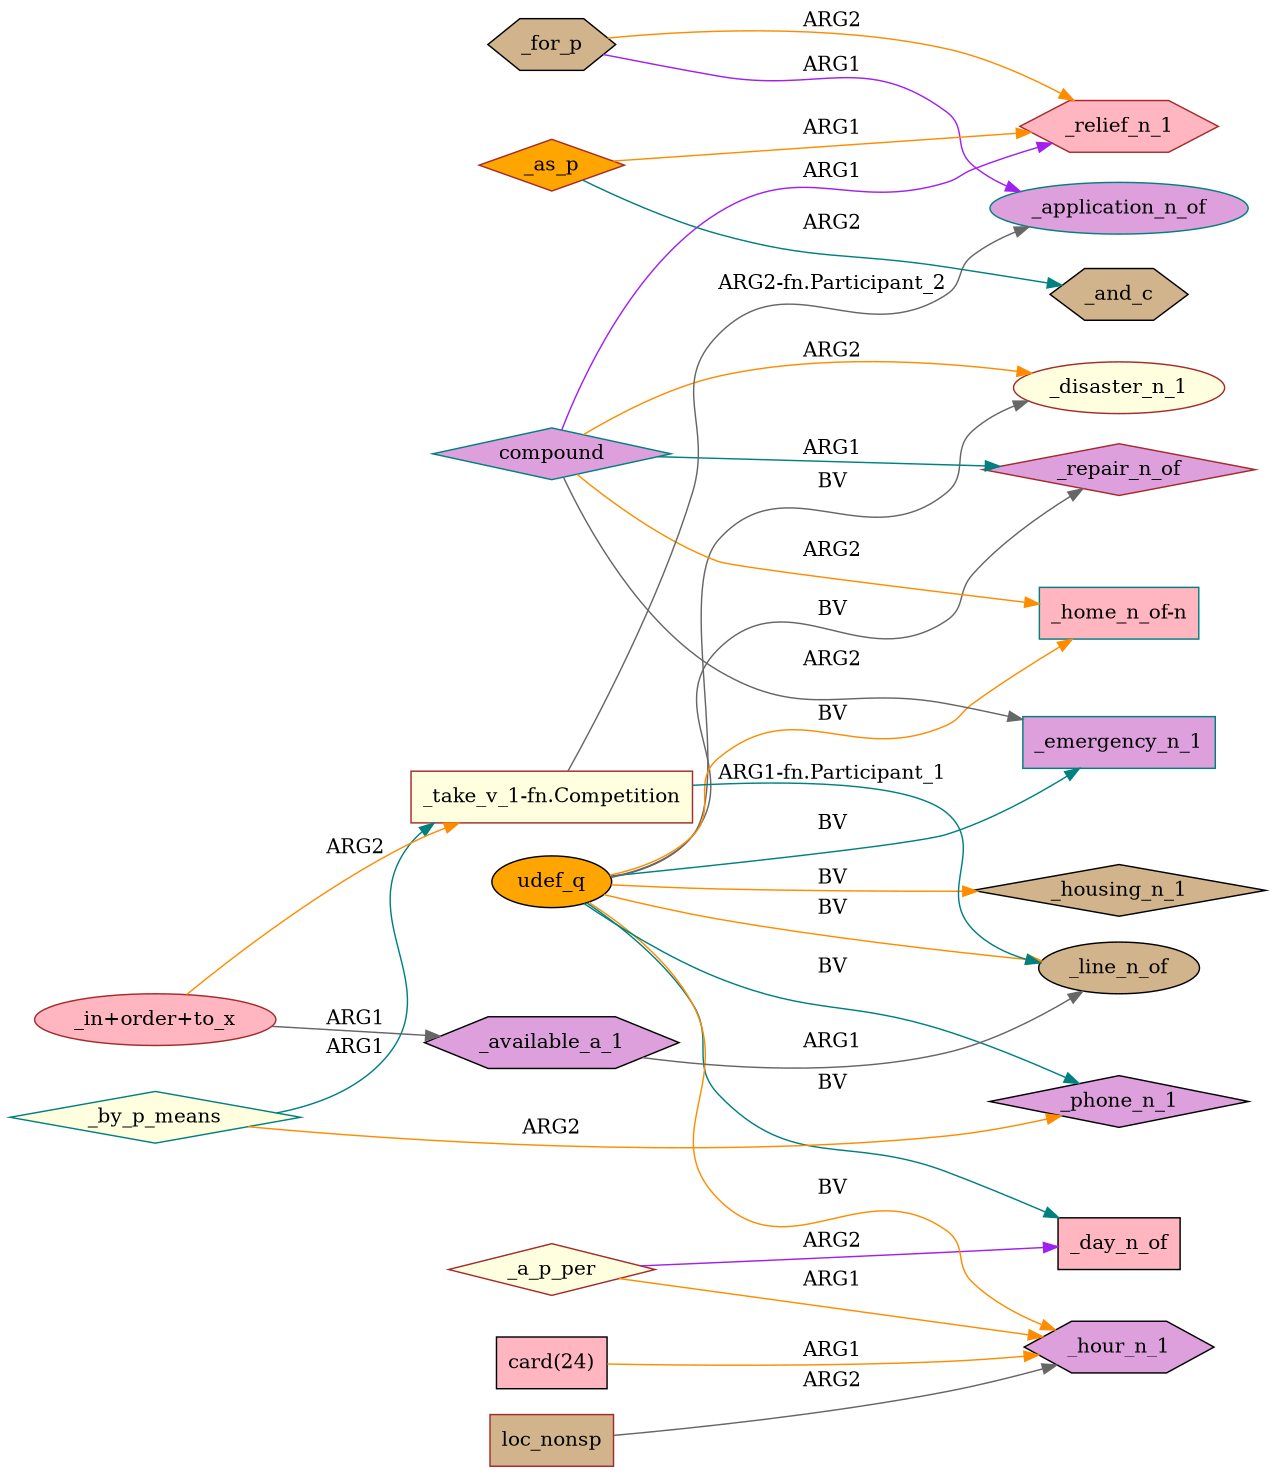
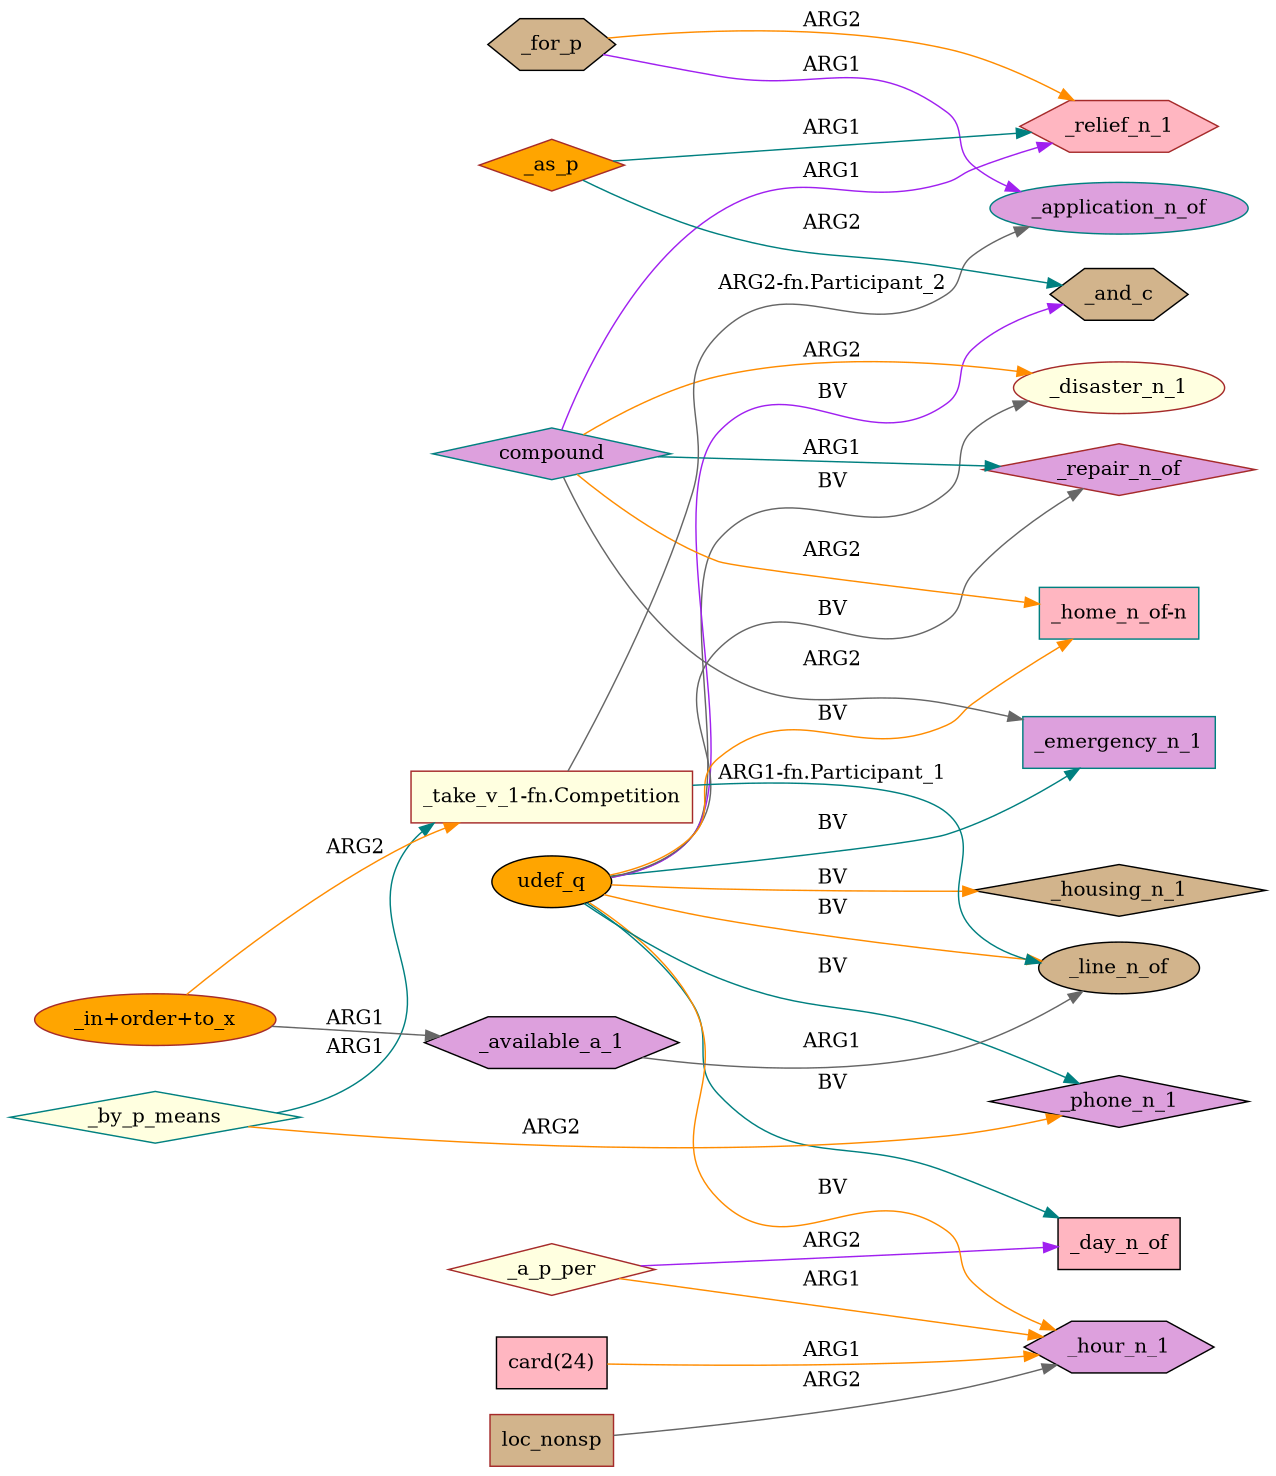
(815, 147) -> (815, 147)
none -> (697, 507)
(155, 1020) -> (155, 1020)
